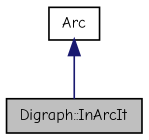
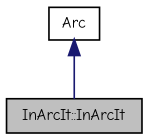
(74, 116) -> (74, 116)
